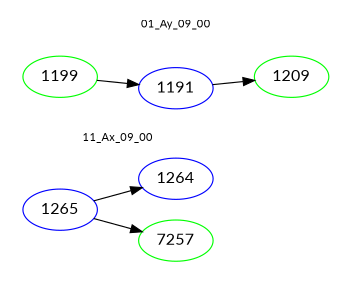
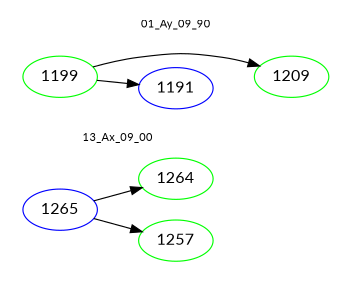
(176, 25) -> (176, 25)
(228, 83) -> (170, 54)
(118, 138) -> (118, 138)
(176, 179) -> (176, 179)
(176, 241) -> (176, 241)
